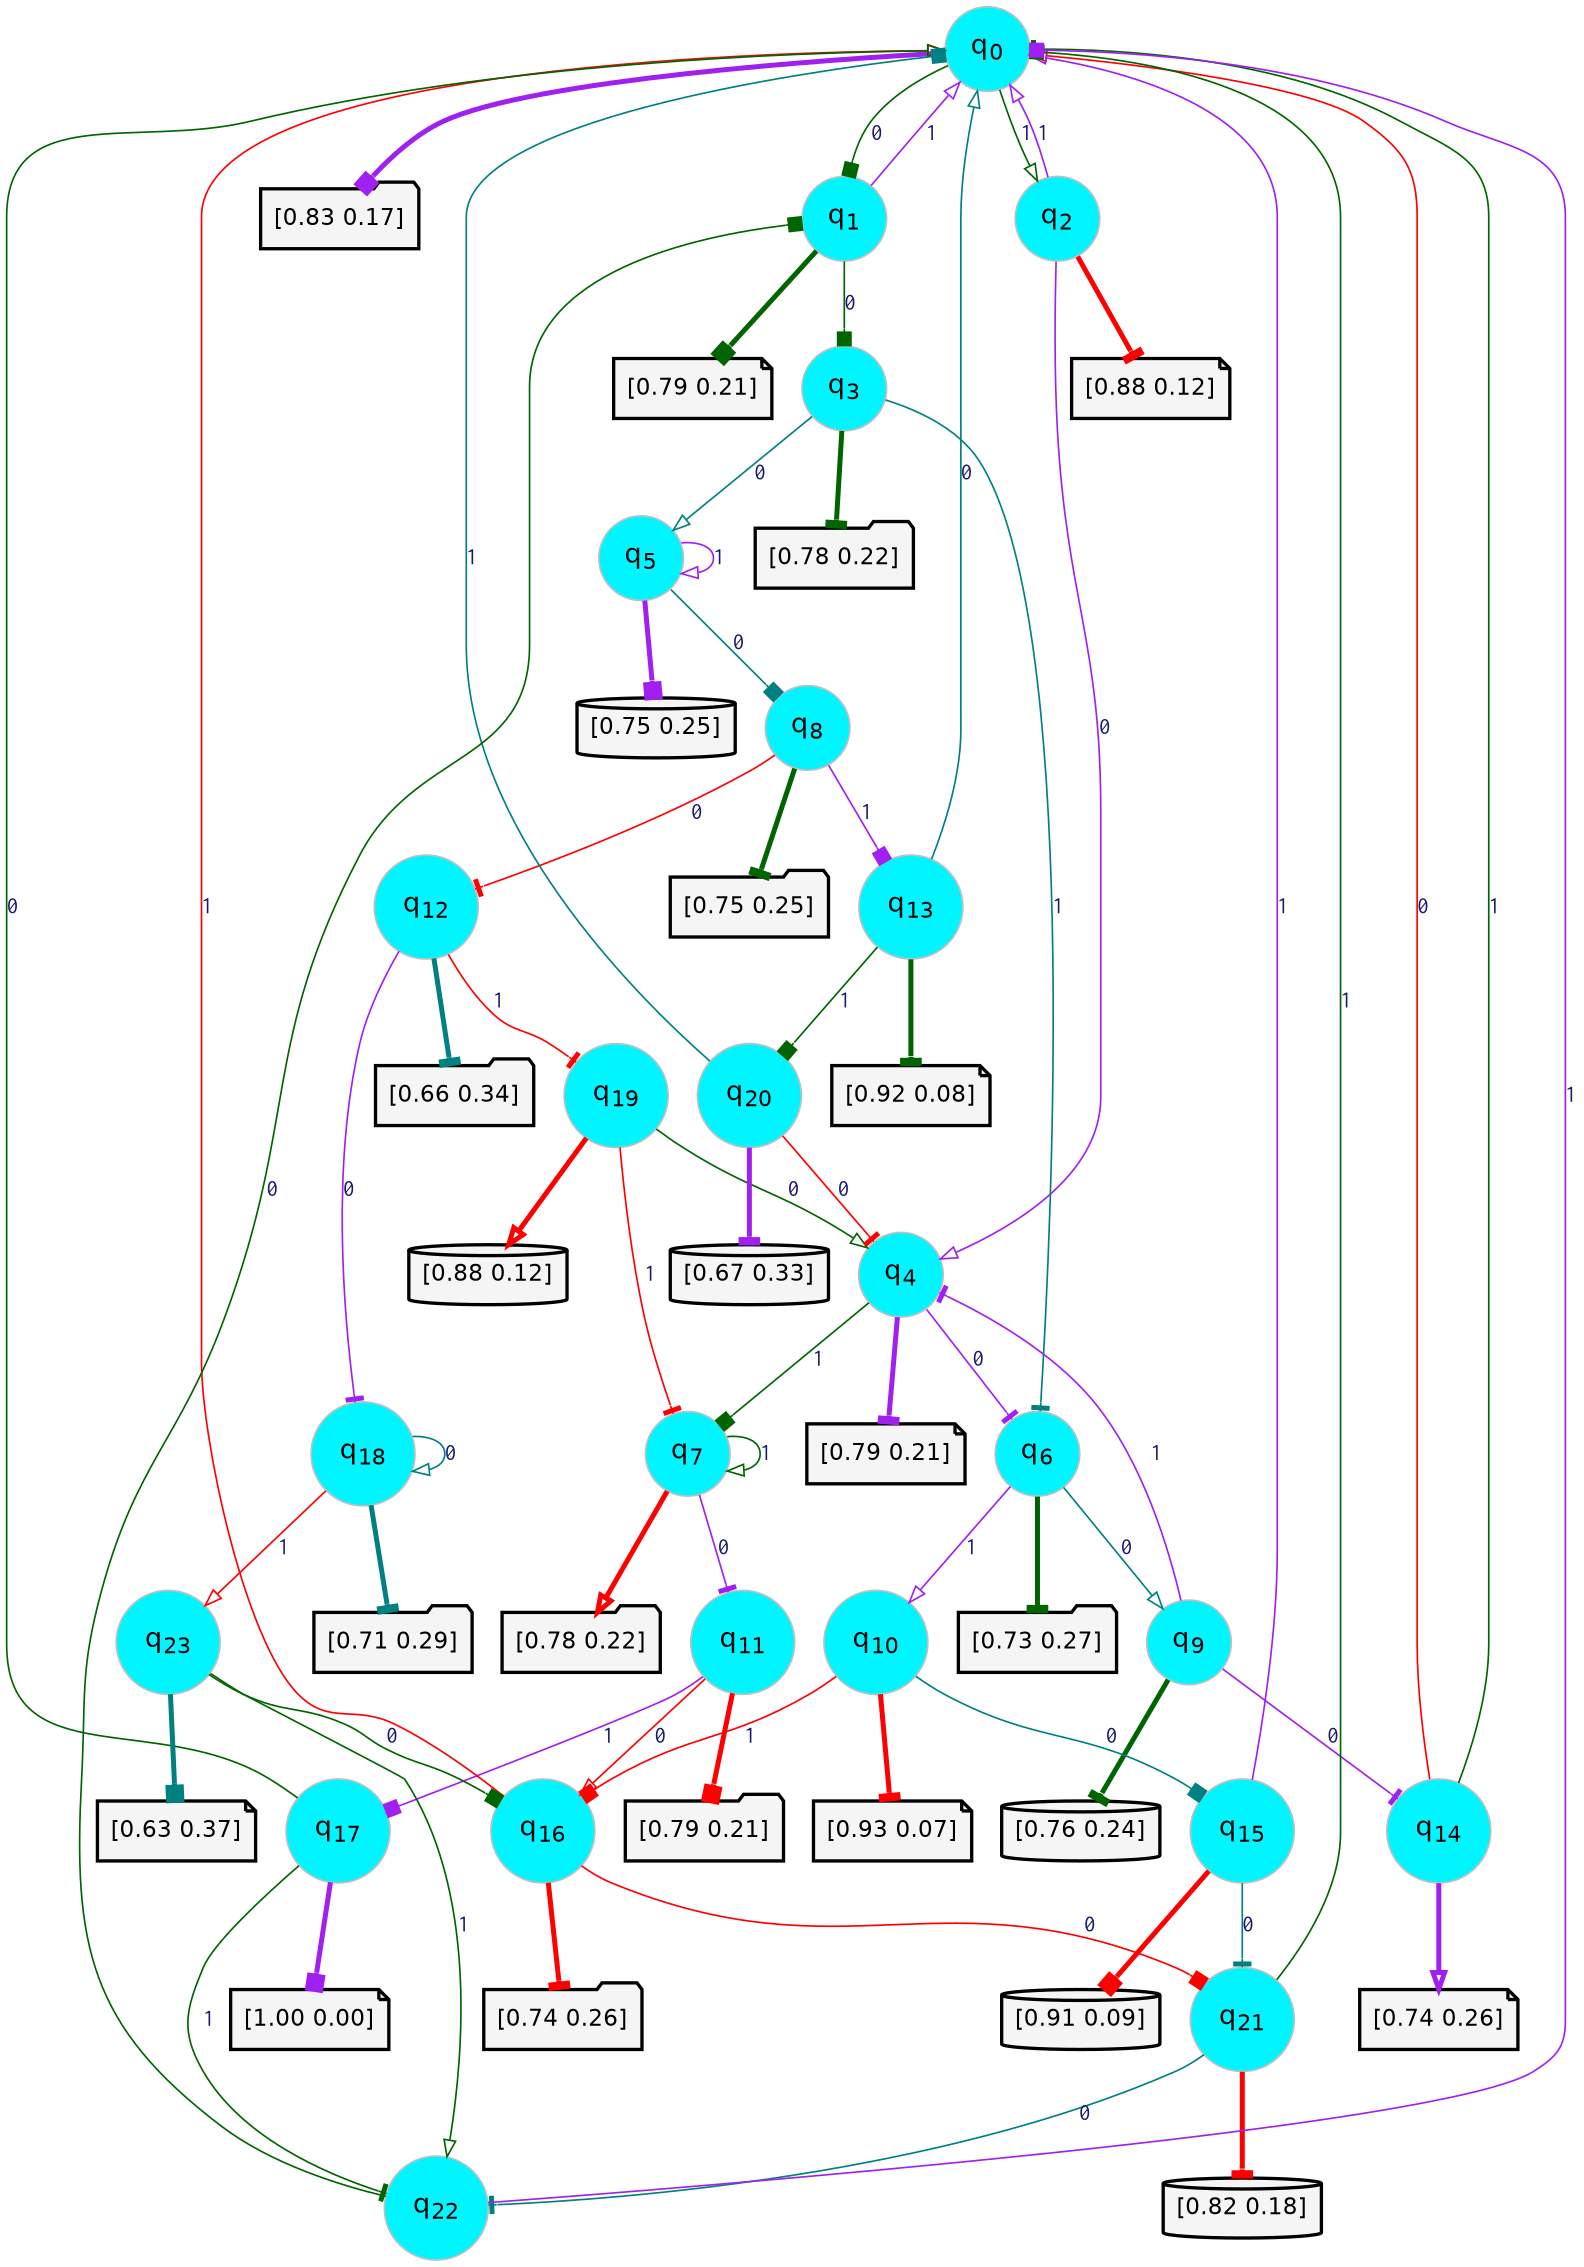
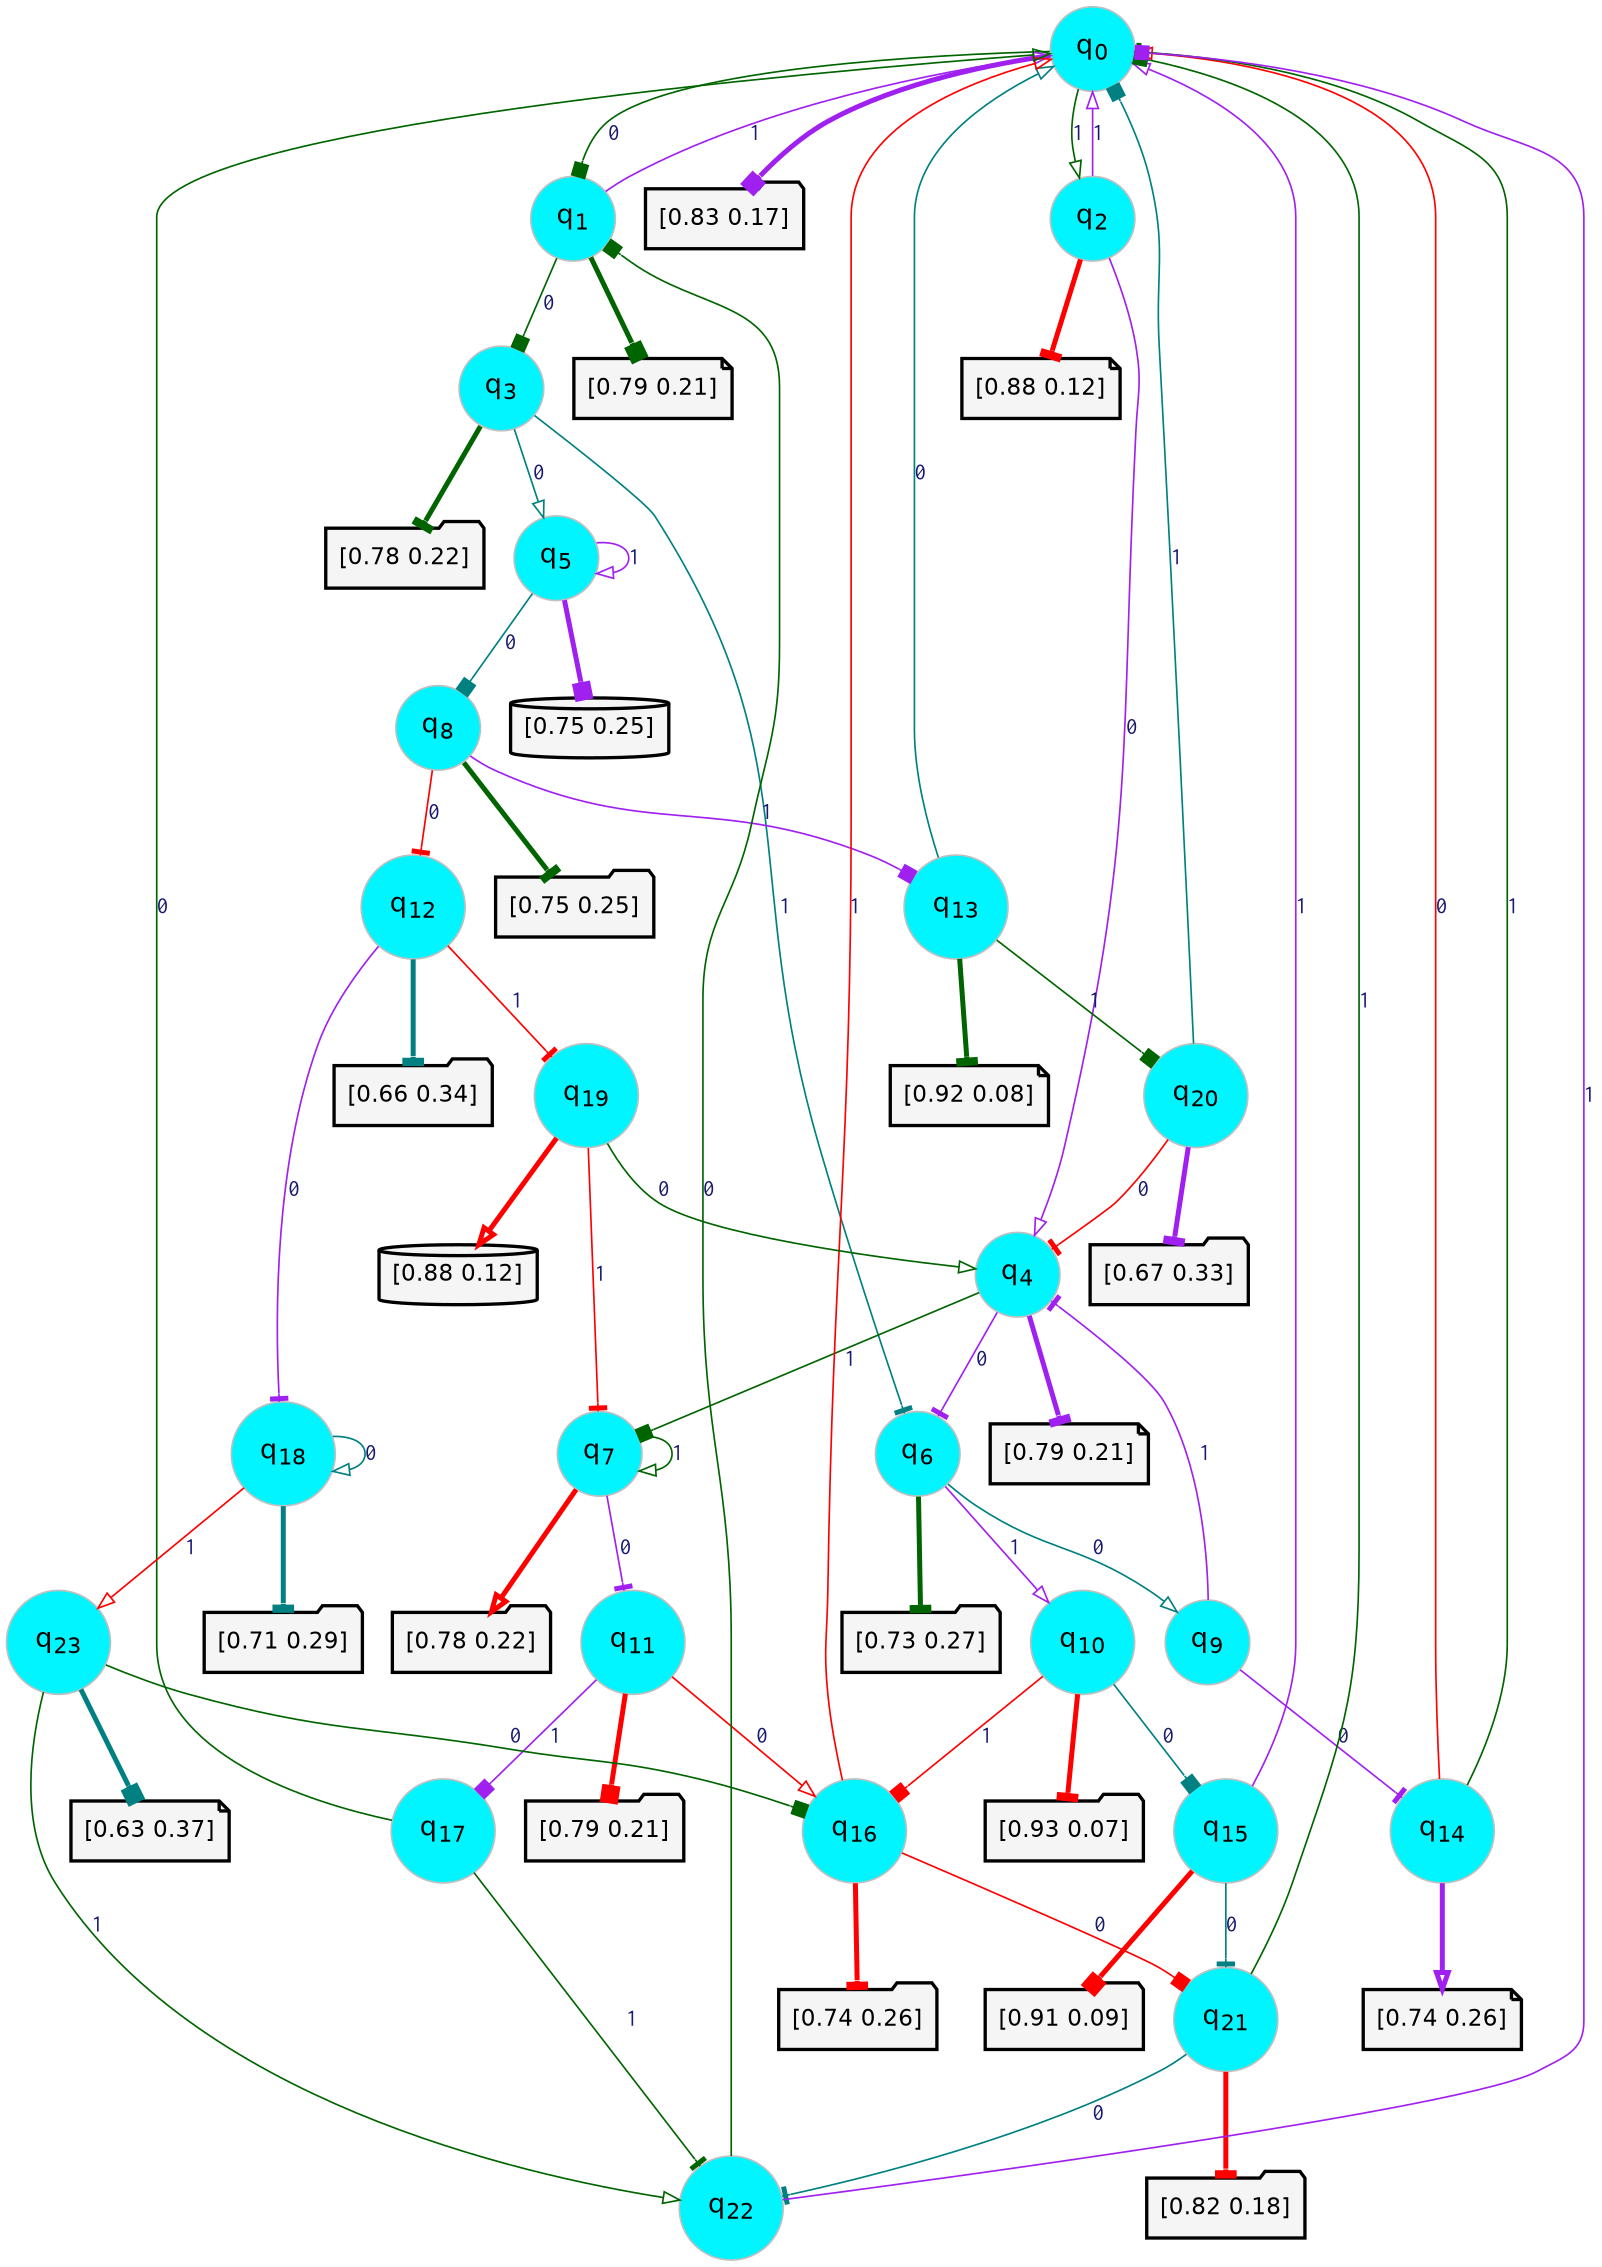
(749, 1275) -> (1169, 1275)
(893, 1831) -> (1064, 1831)
(1081, 1831) -> none
(310, 2019) -> none
(1081, 2019) -> (1064, 2019)
(1242, 2208) -> (1226, 2208)
